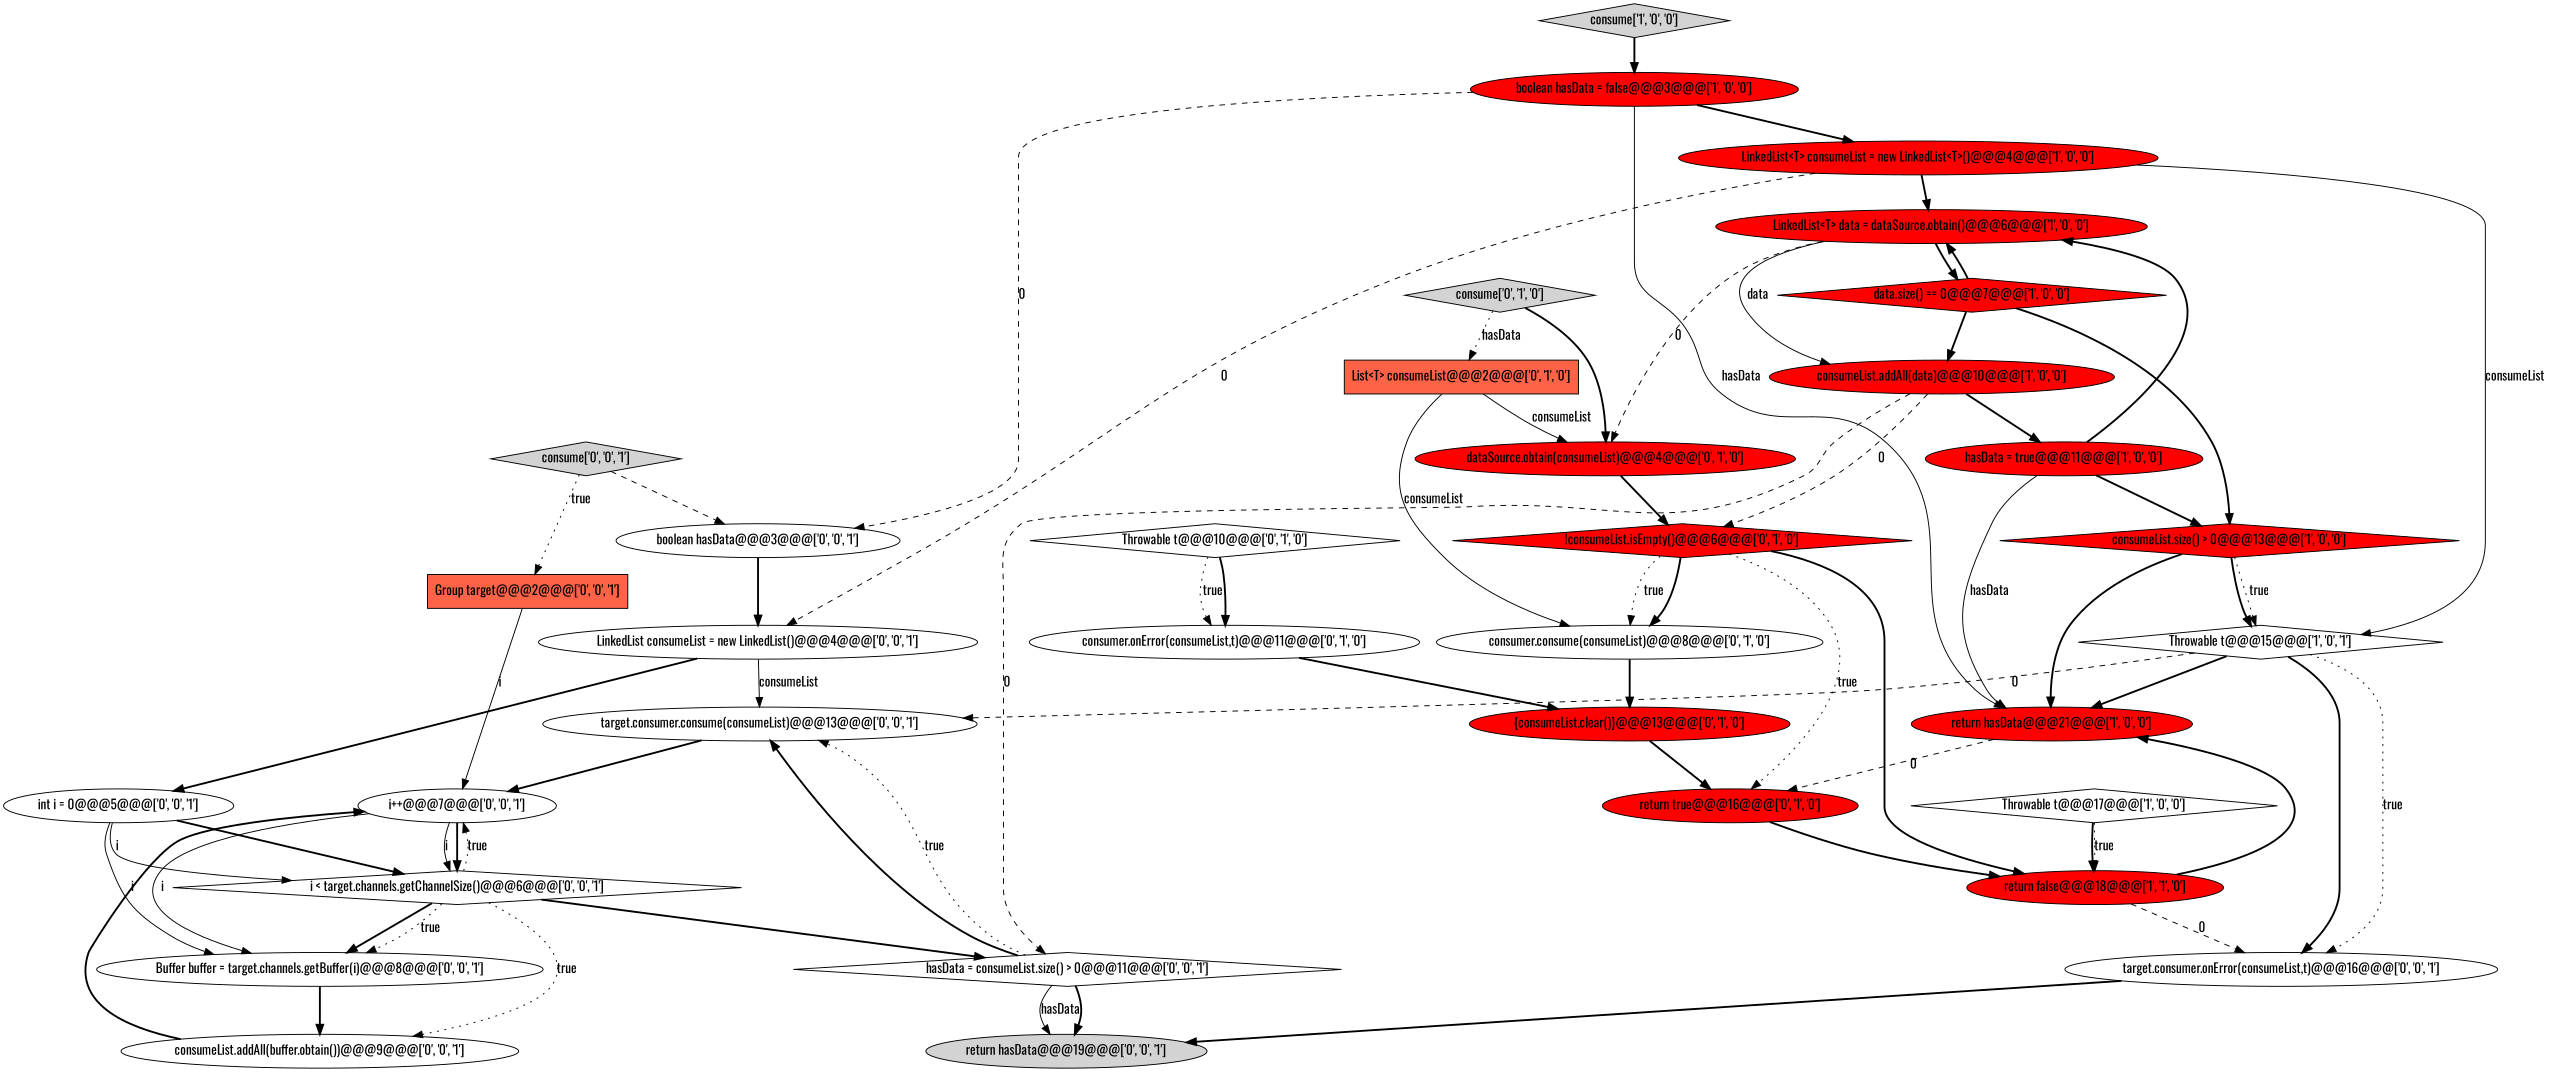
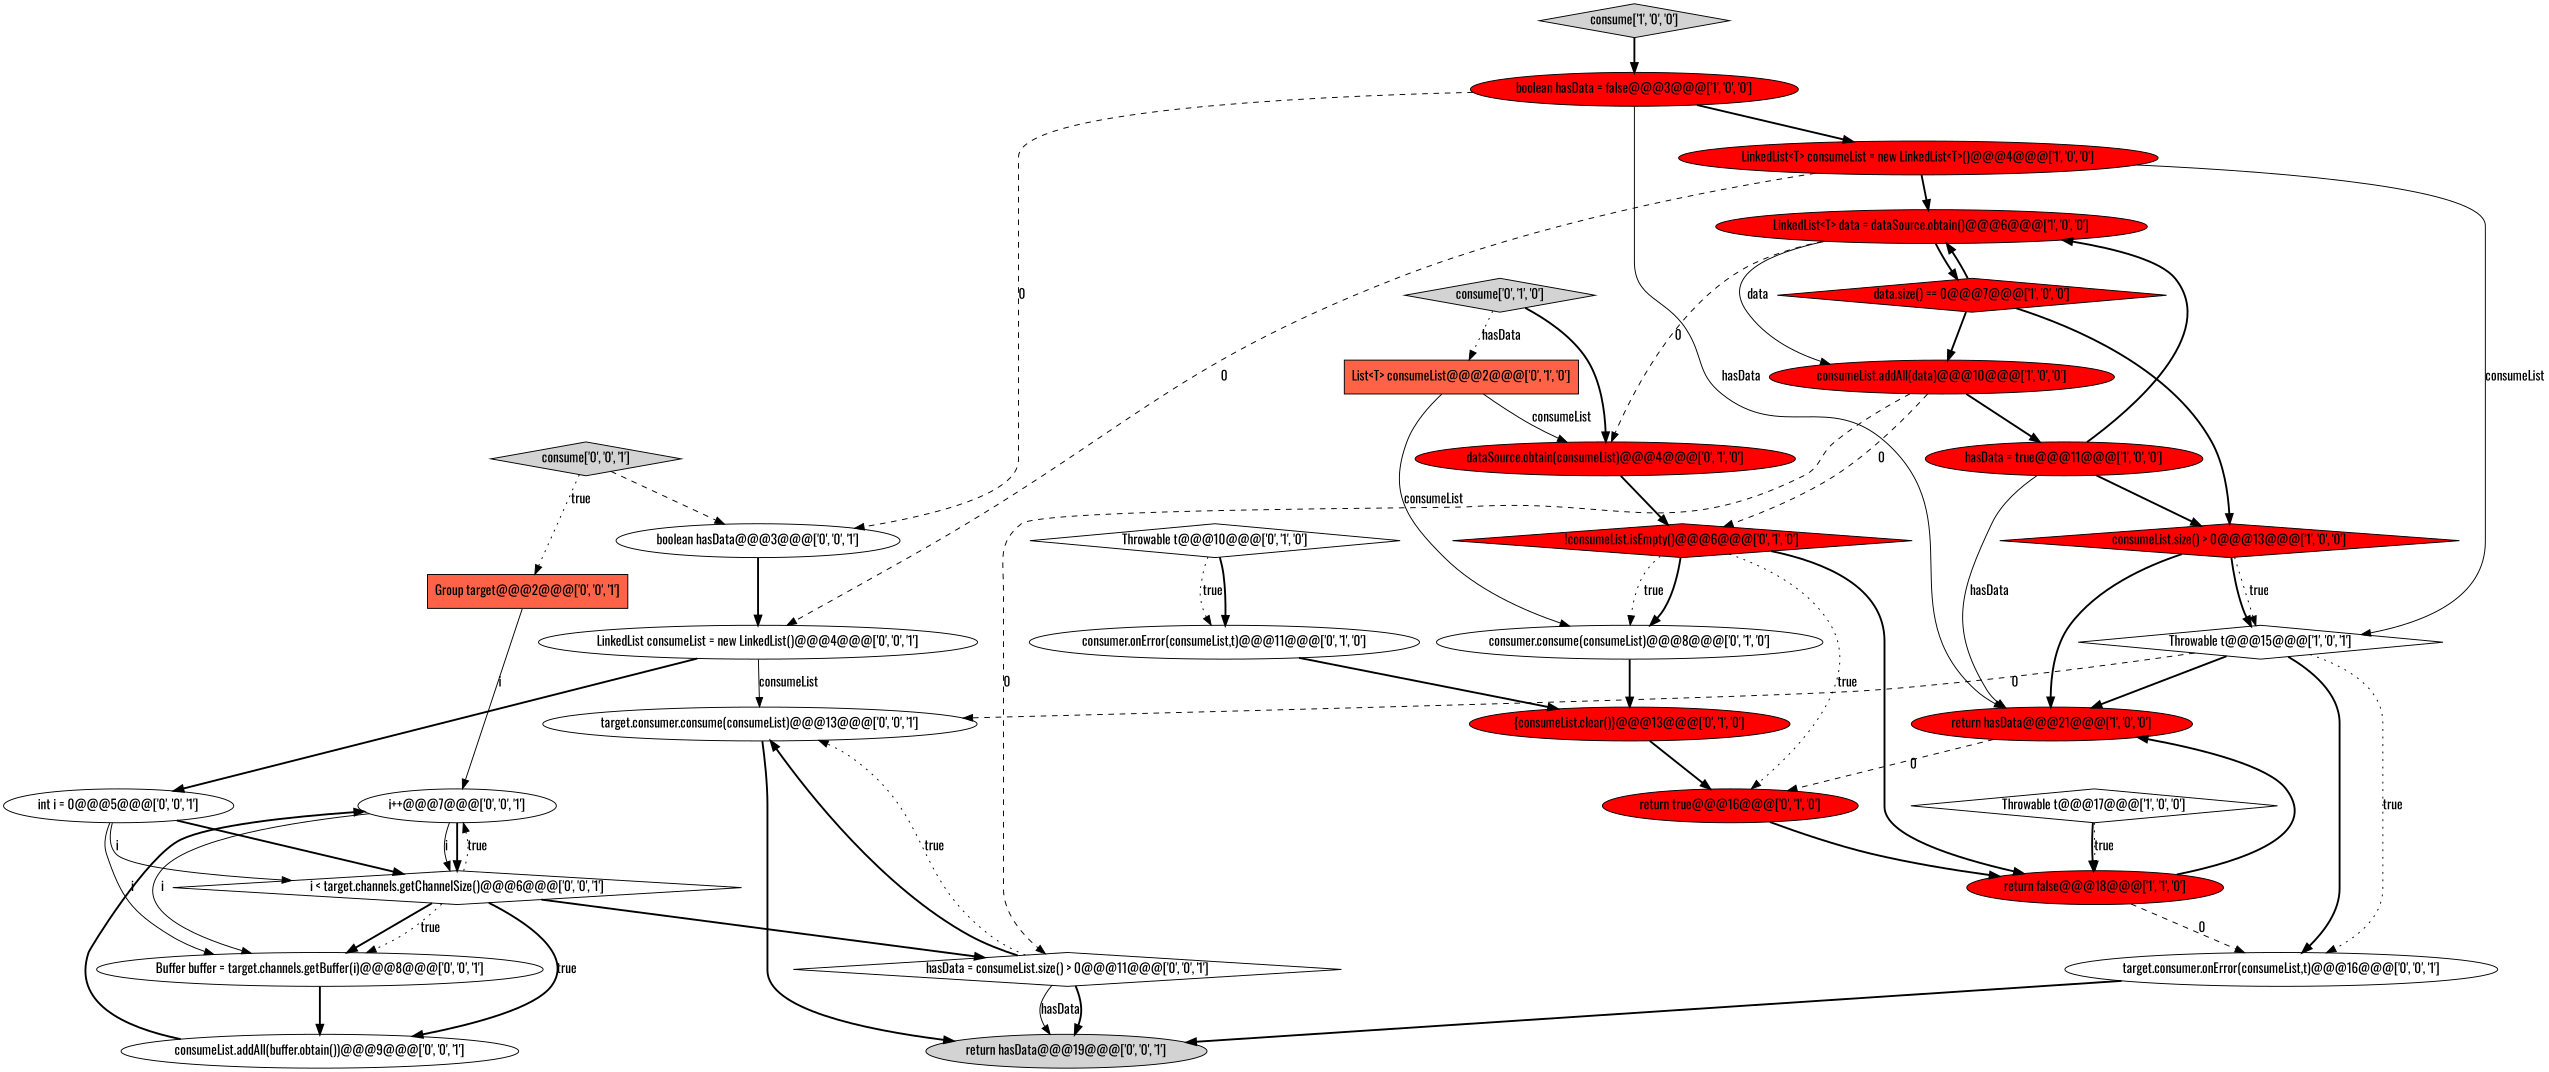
(610, 765) -> (767, 955)
(544, 994) -> (544, 994)
